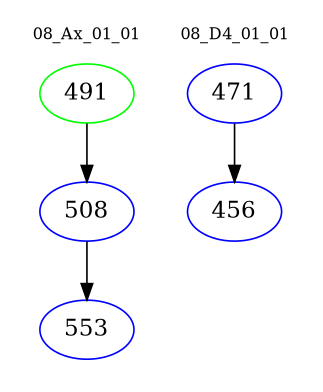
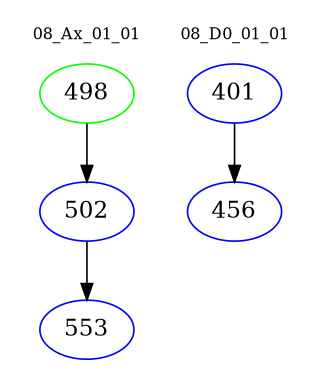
(235, 35) -> (235, 35)
(87, 93) -> (87, 93)
(235, 93) -> (235, 93)
(87, 212) -> (87, 212)
